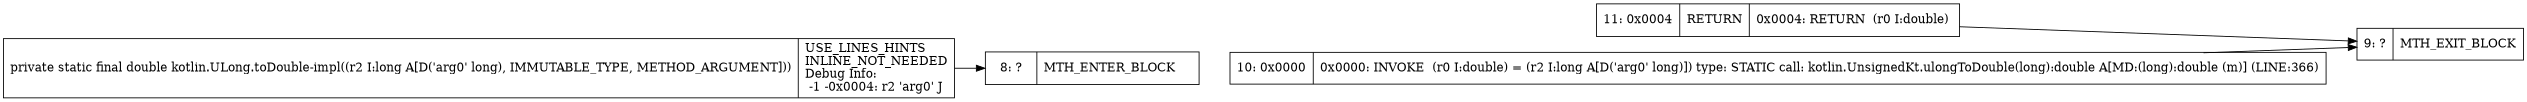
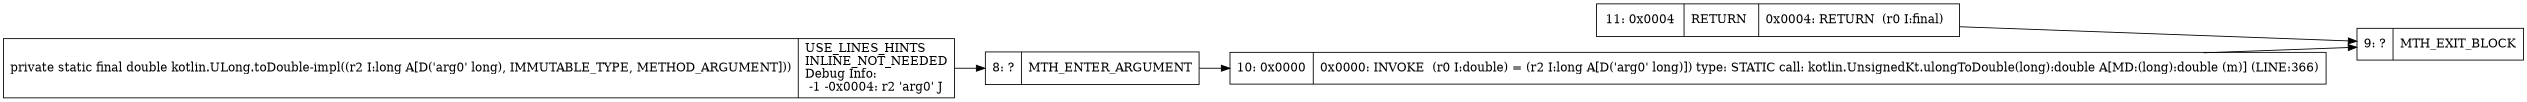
(1854, 20) -> (1857, 20)
(1110, 68) -> (1110, 68)
none -> (1210, 68)
